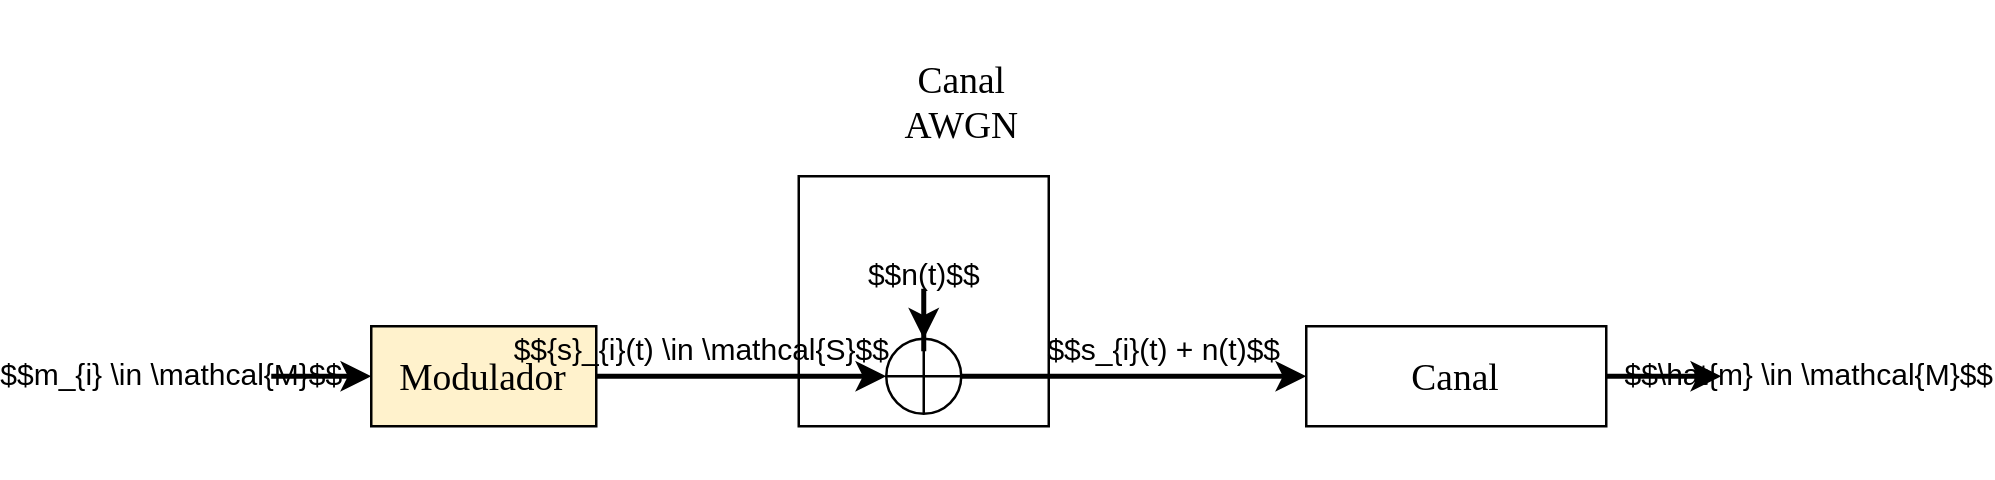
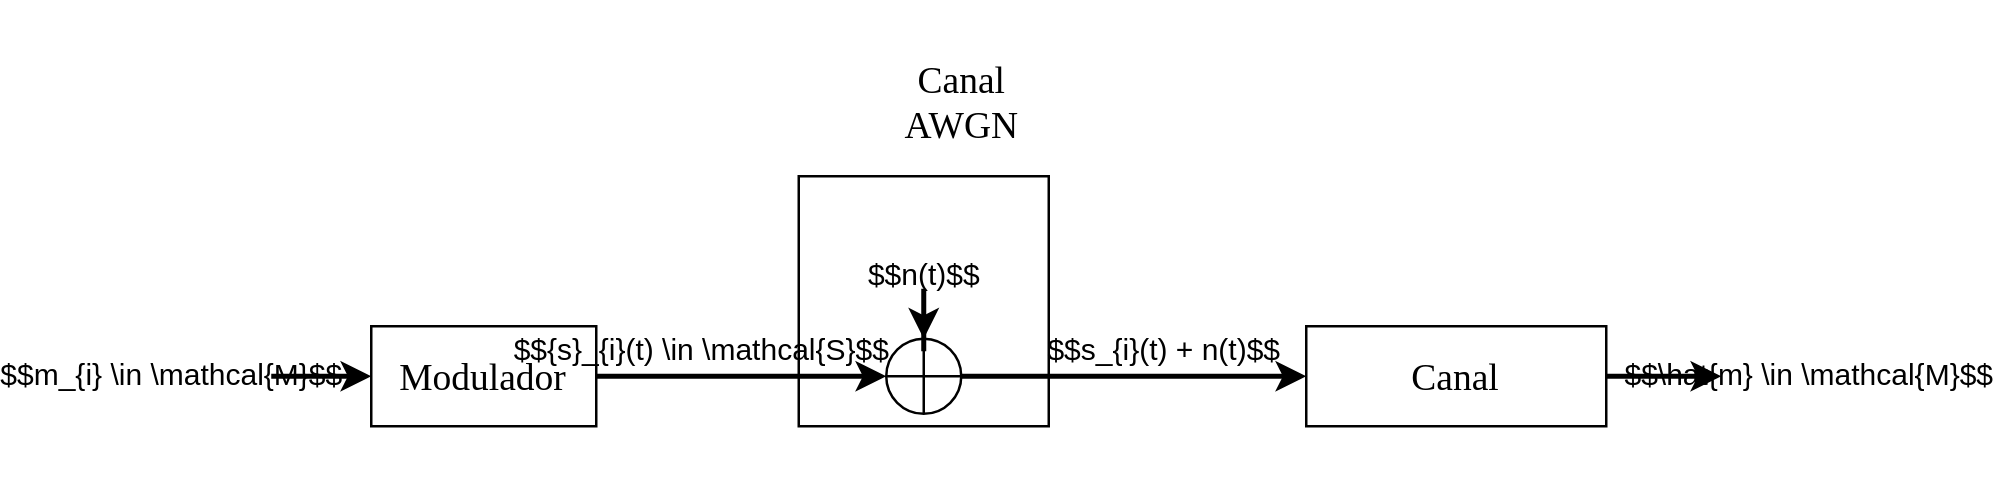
(484, 376) -> (484, 376)
